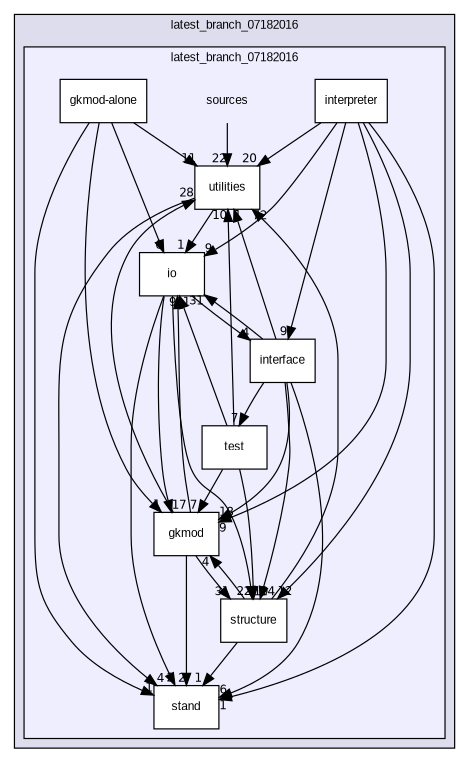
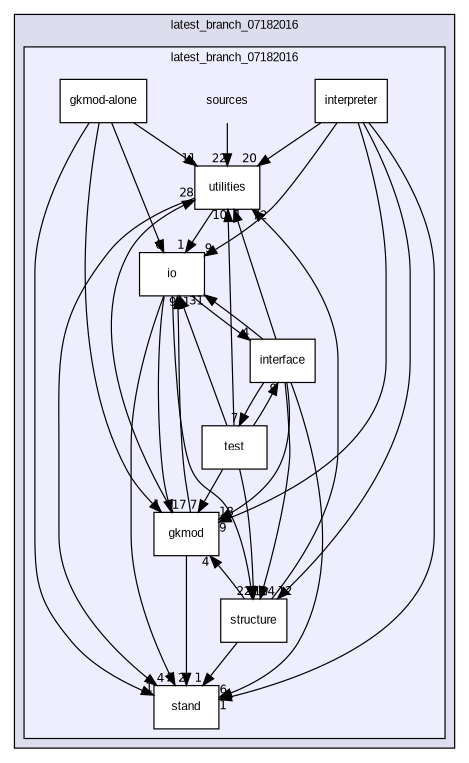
(319, 225) -> (263, 410)
(209, 573) -> none
